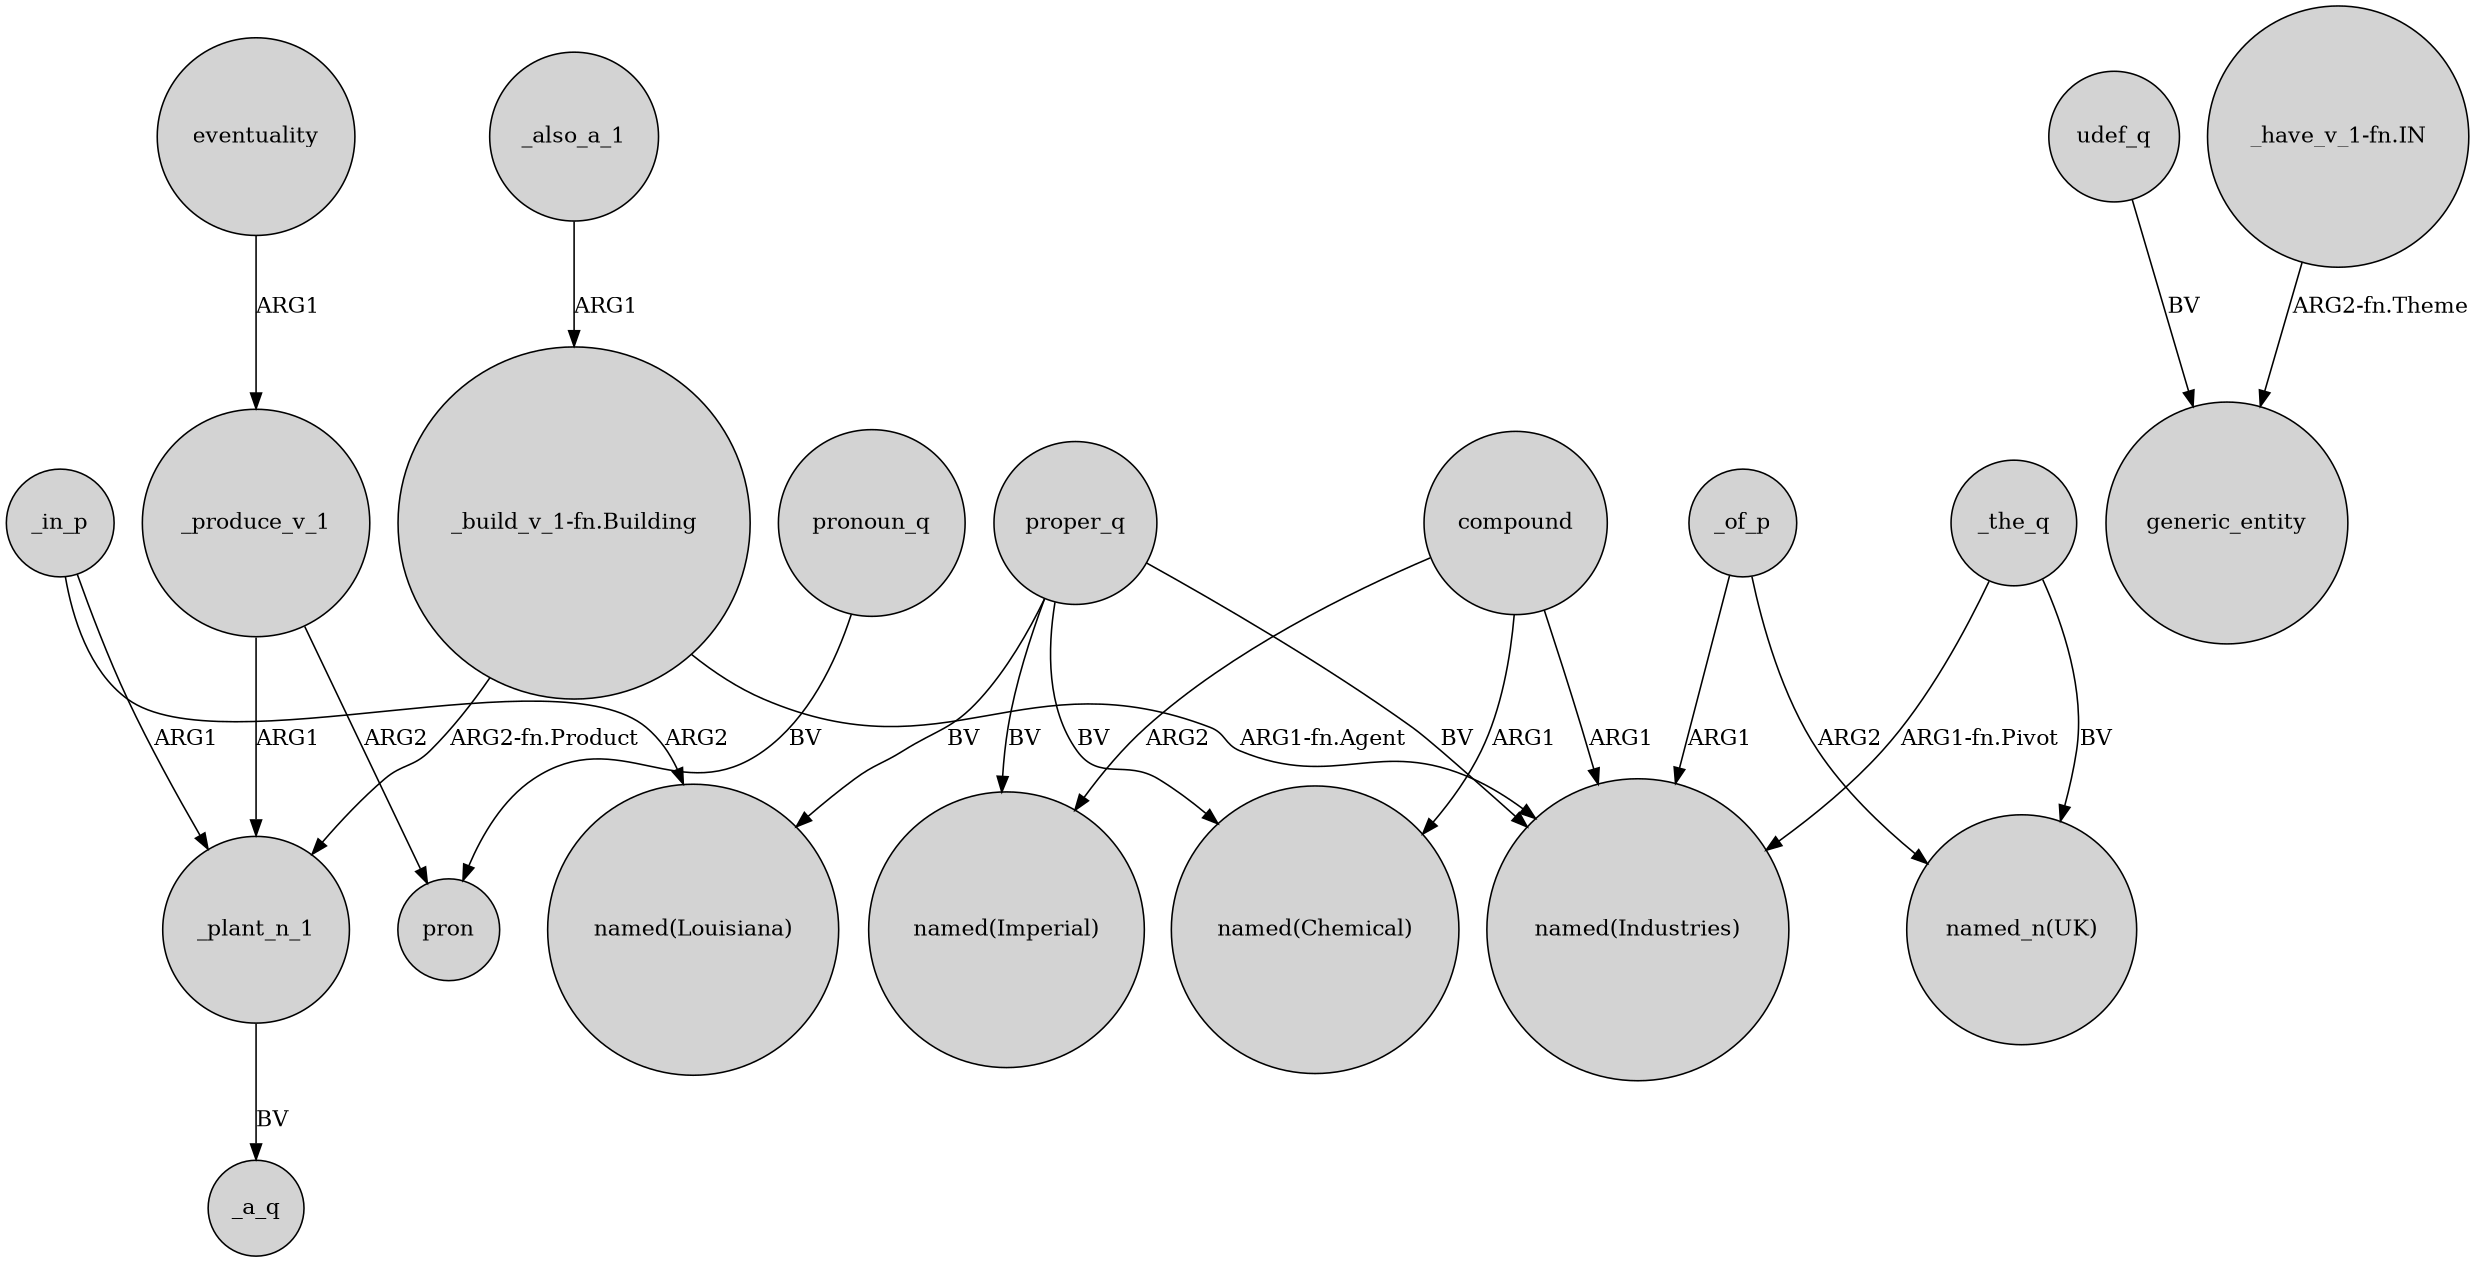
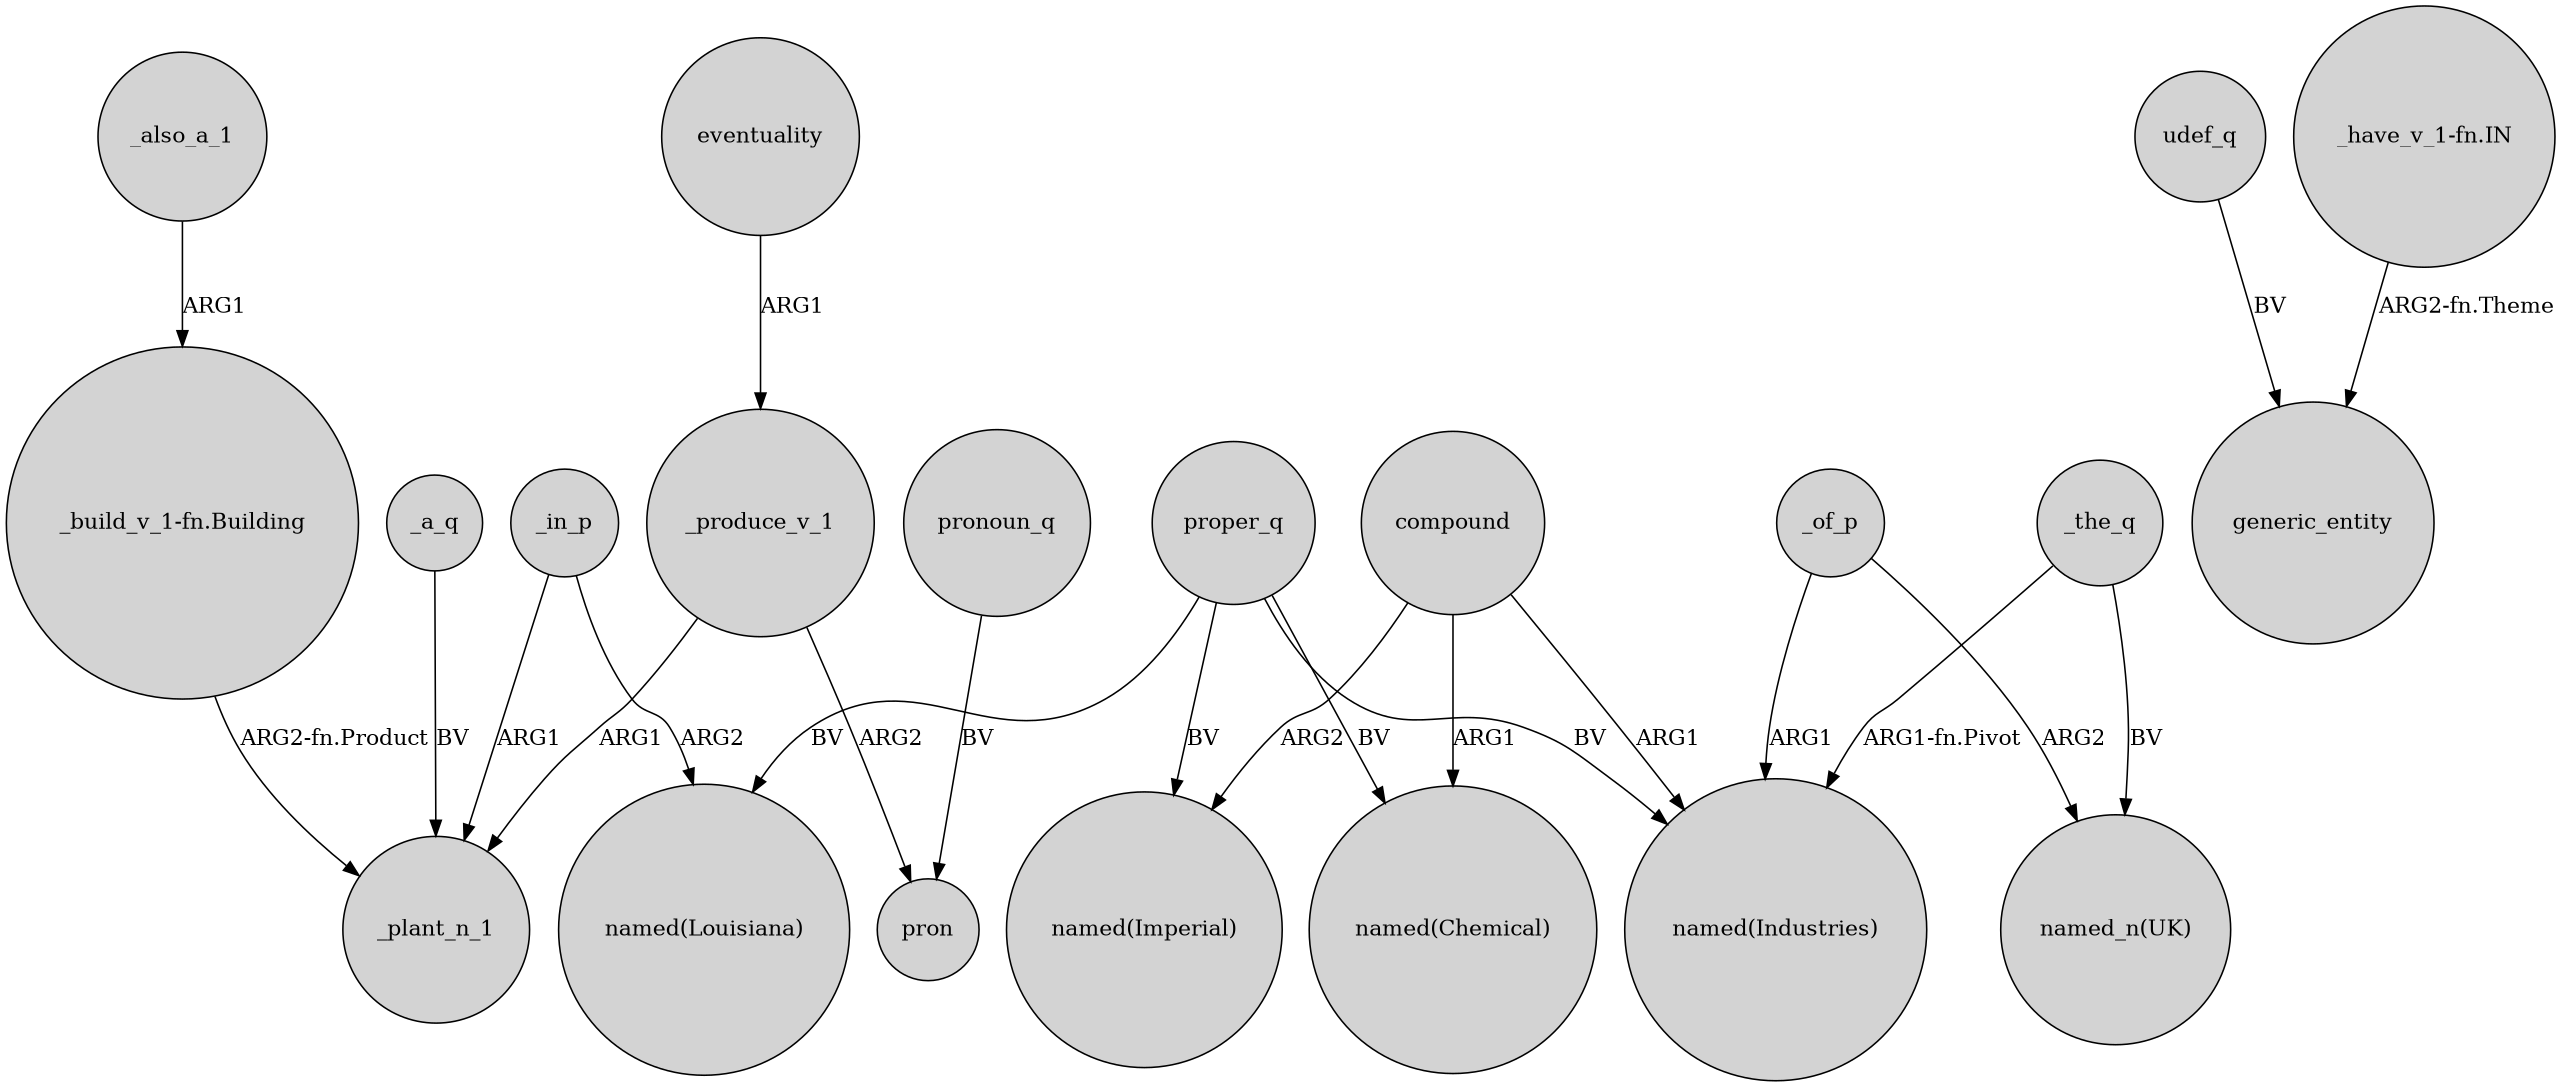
(1111, 706) -> none
(256, 1084) -> (435, 695)
